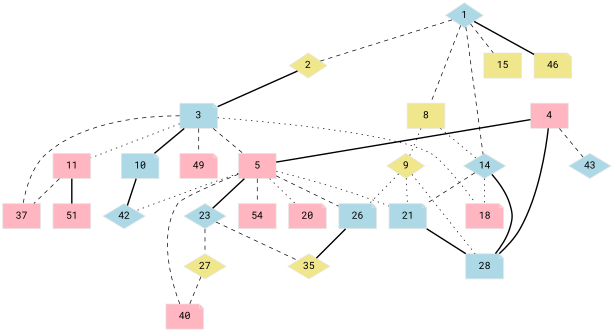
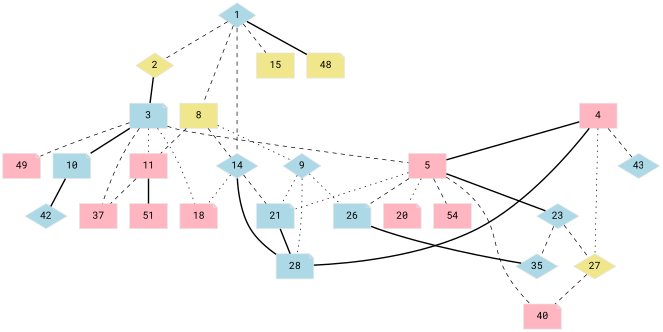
(553, 66) -> (326, 66)
none -> (174, 141)
(458, 143) -> (219, 143)
(406, 166) -> (302, 166)
none -> (596, 191)
(187, 192) -> none
(309, 266) -> (537, 266)
